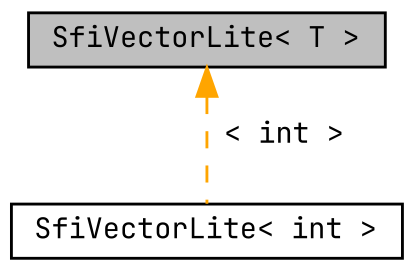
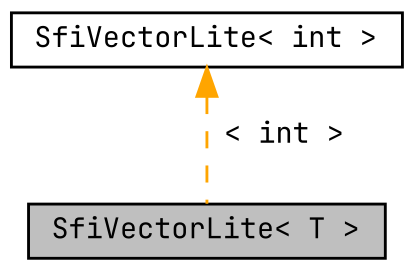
(207, 150) -> (207, 150)
